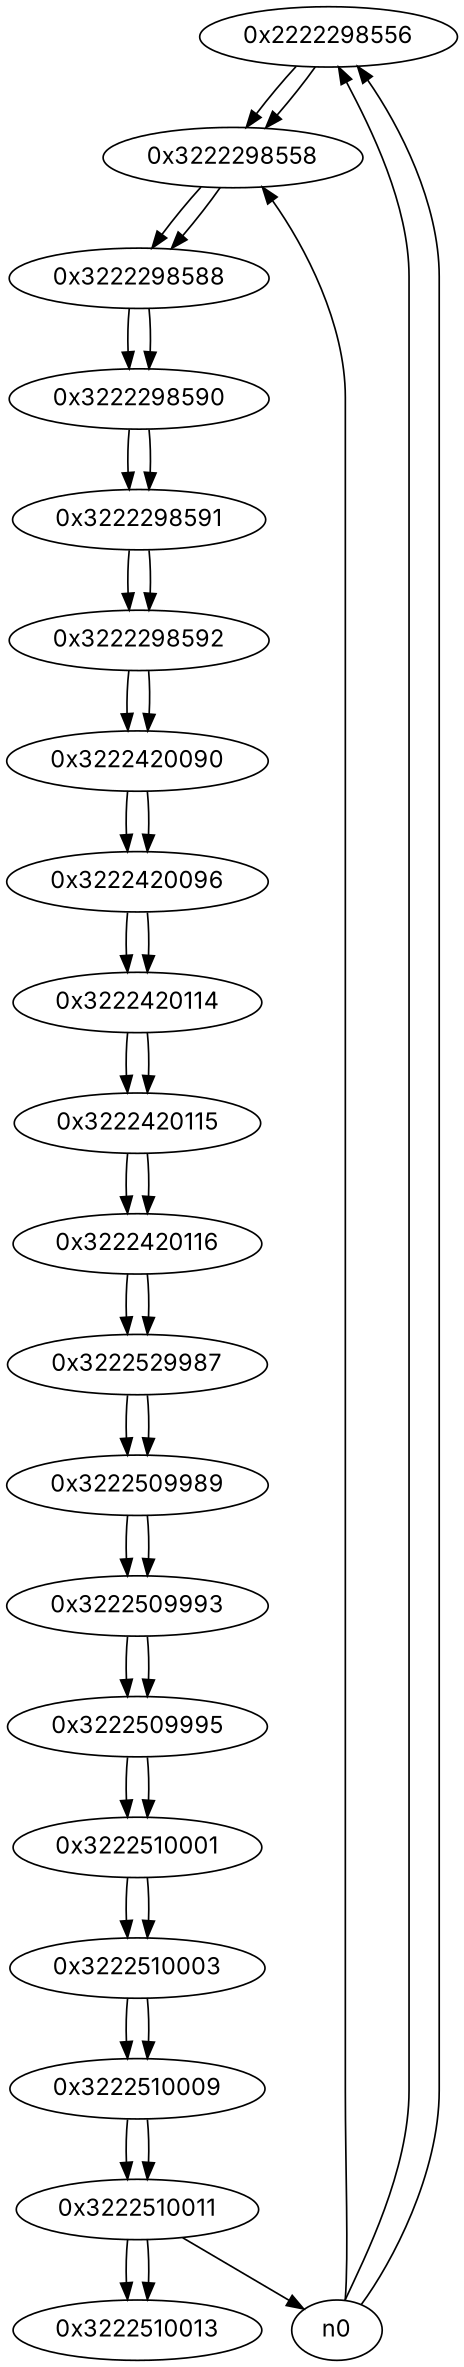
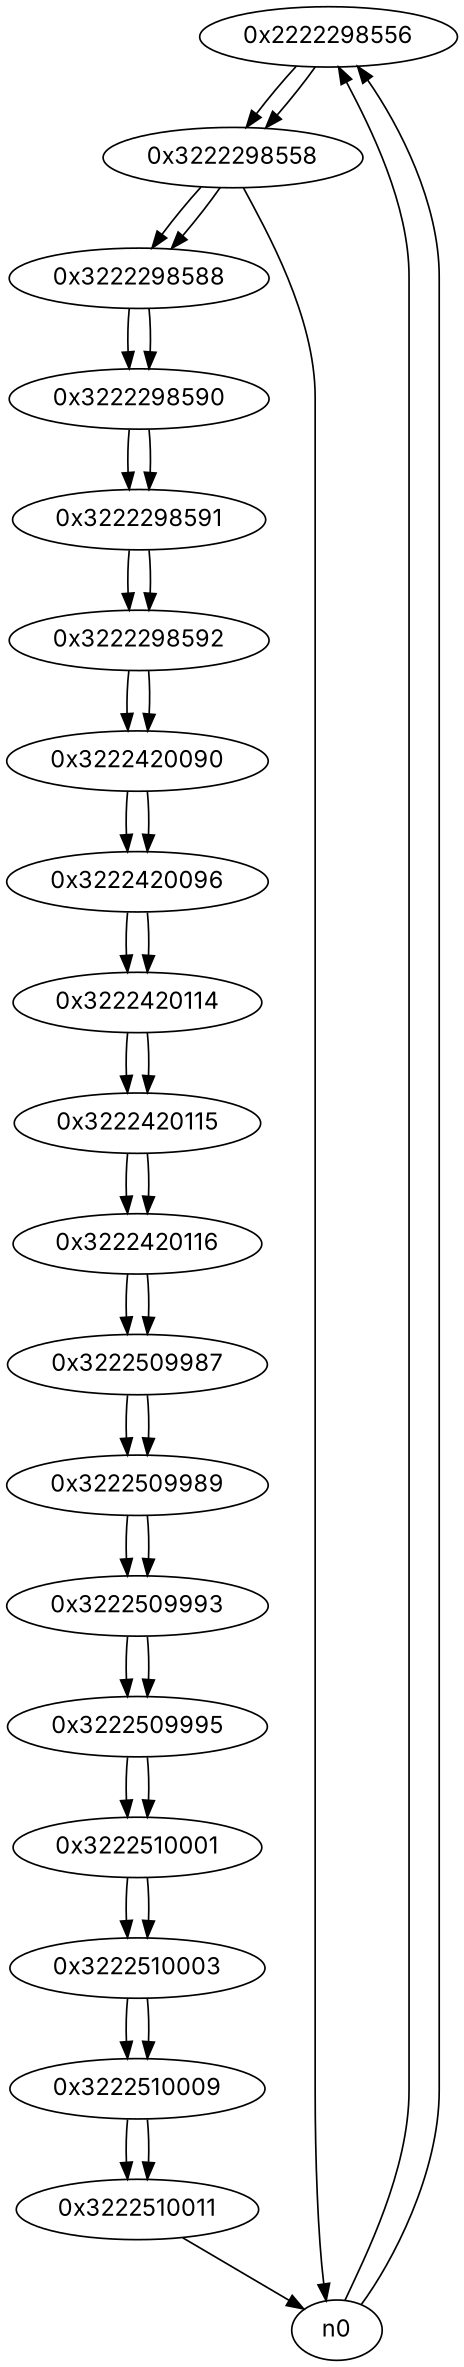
(345, 1242) -> (315, 1229)
(137, 1365) -> (137, 1365)
(137, 2330) -> none
